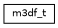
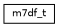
(29, 14) -> (29, 14)
